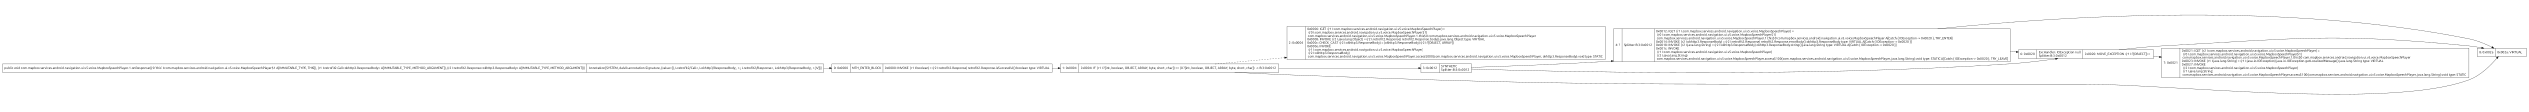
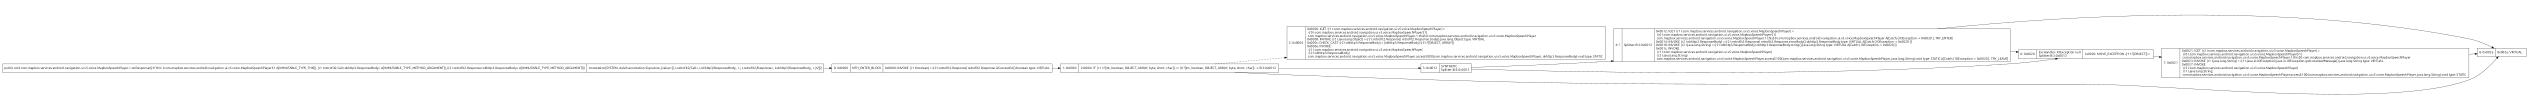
(2300, 39) -> (2472, 54)
